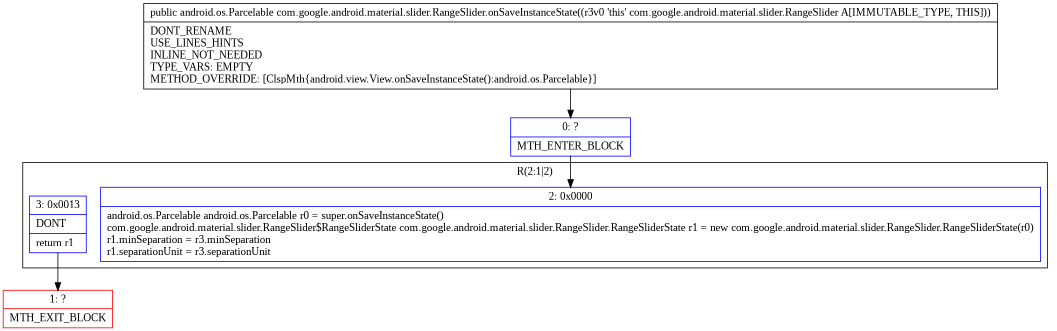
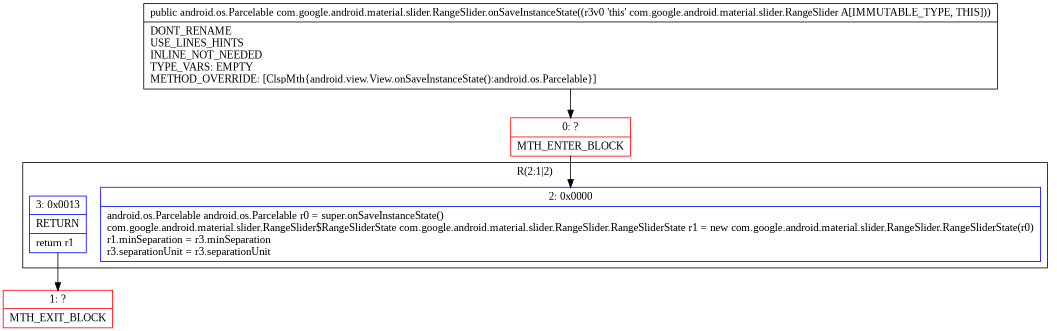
(571, 137) -> (571, 137)
(51, 224) -> (58, 224)
(189, 252) -> (189, 252)
